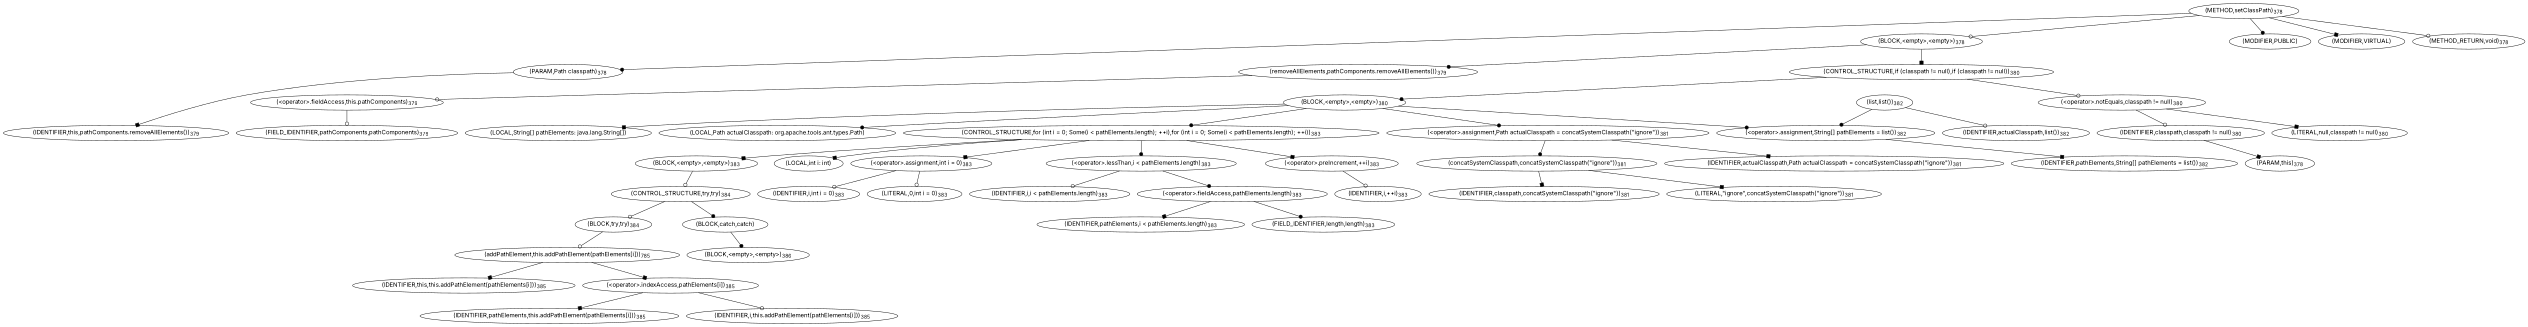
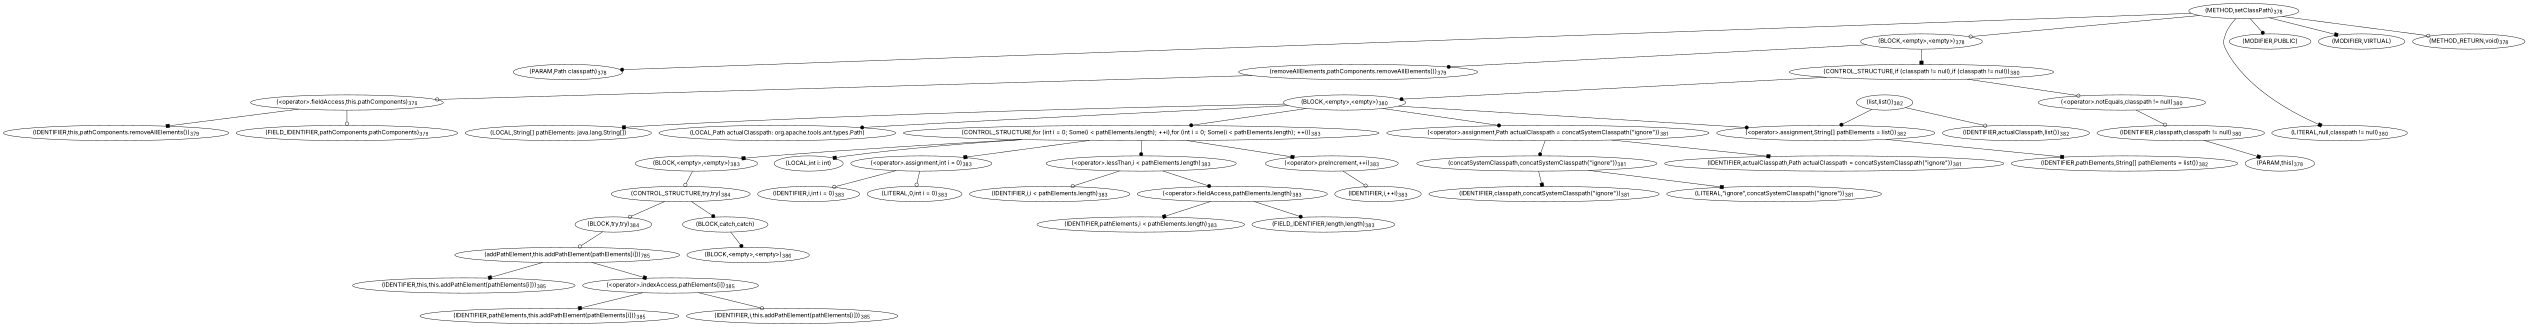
(325, 84) -> (235, 117)
(2230, 118) -> (2252, 83)
